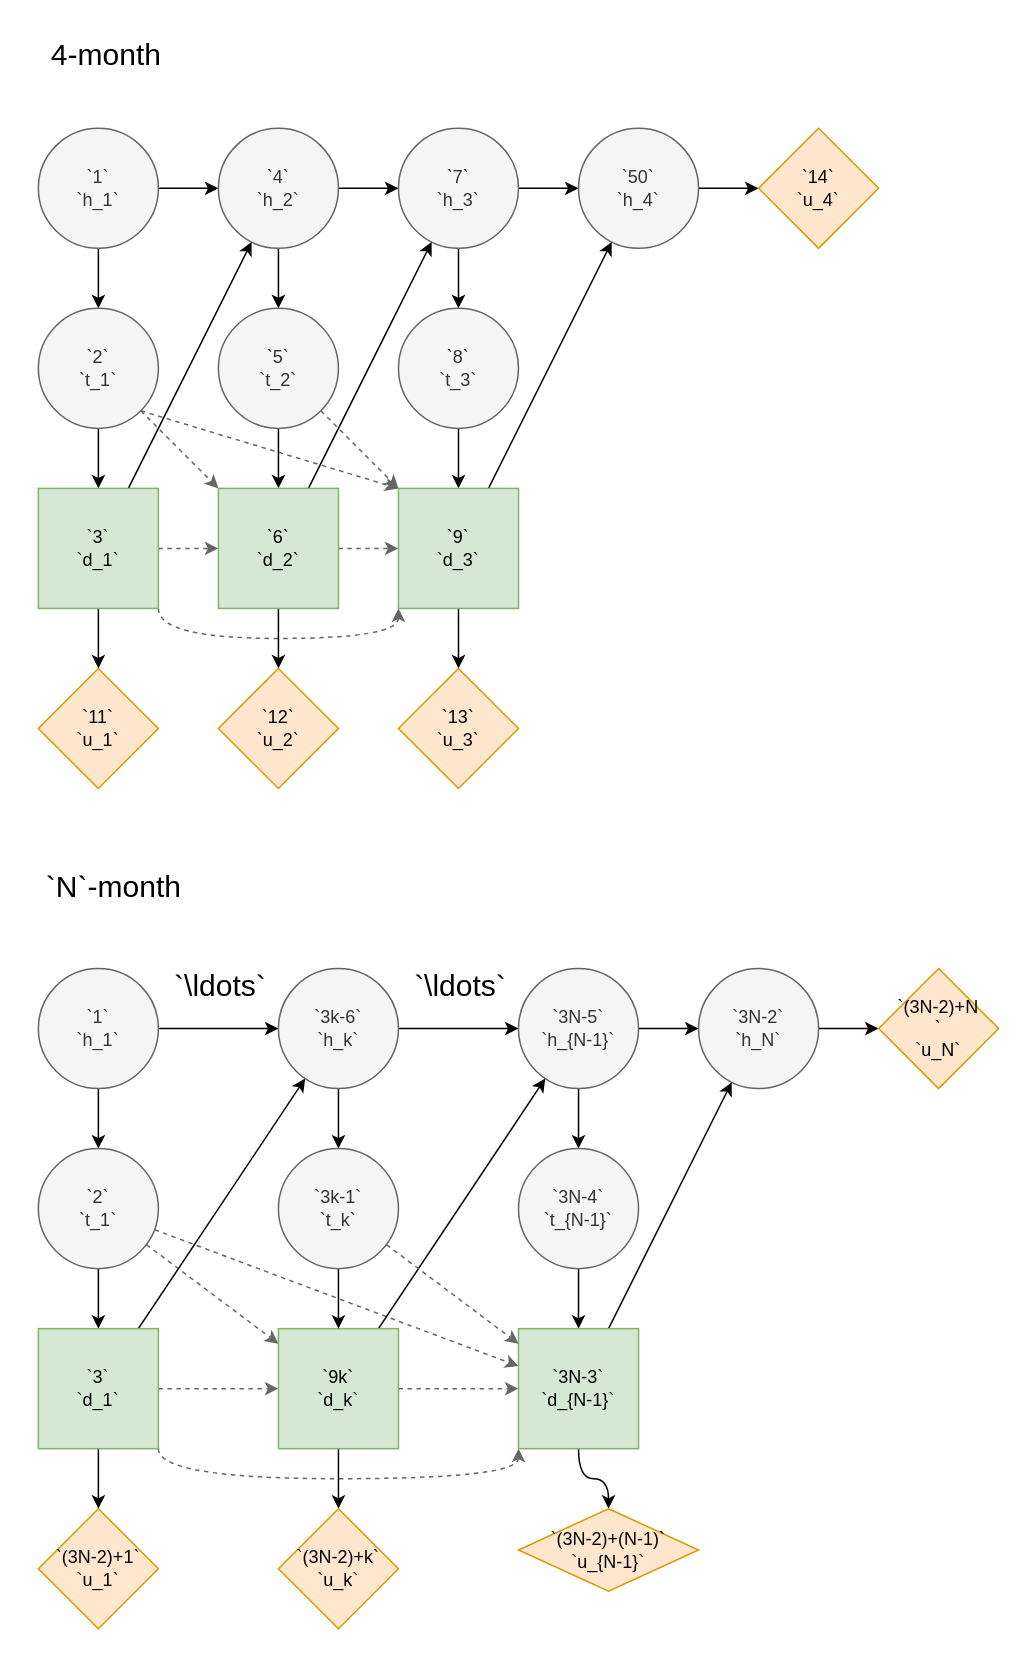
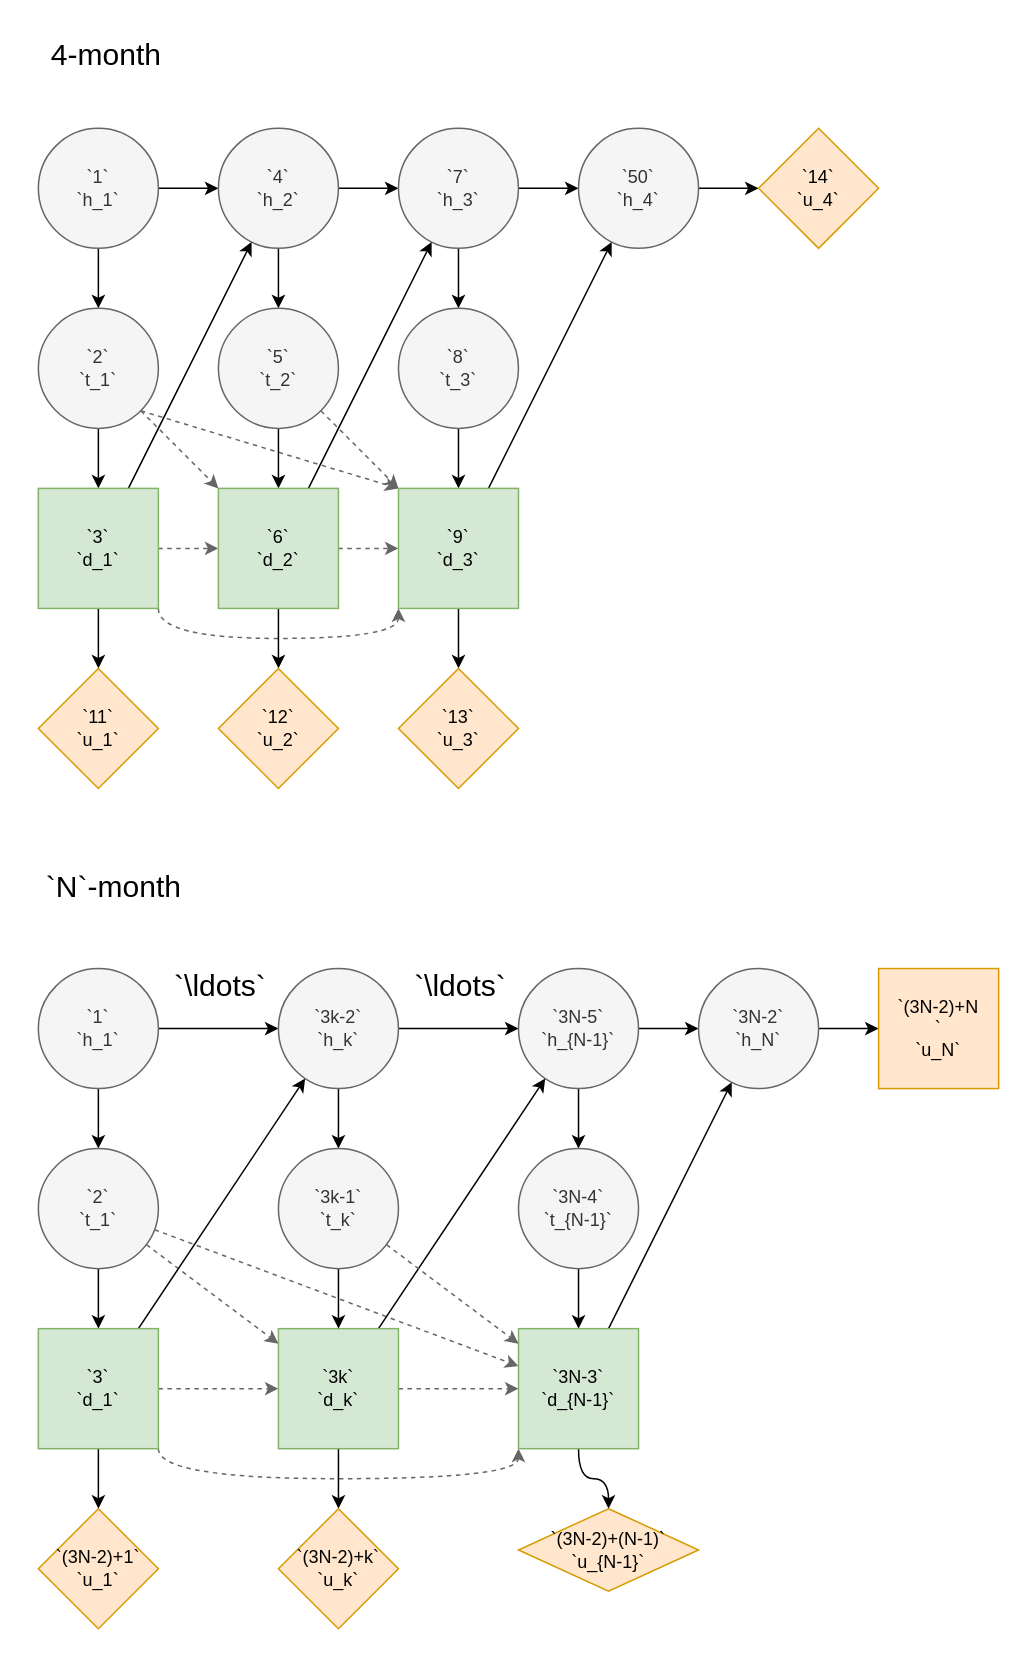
(338, 1028) -> (338, 1028)
(938, 1028) -> (938, 1028)
(338, 1388) -> (338, 1388)
